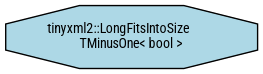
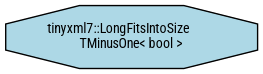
(132, 37) -> (132, 37)
